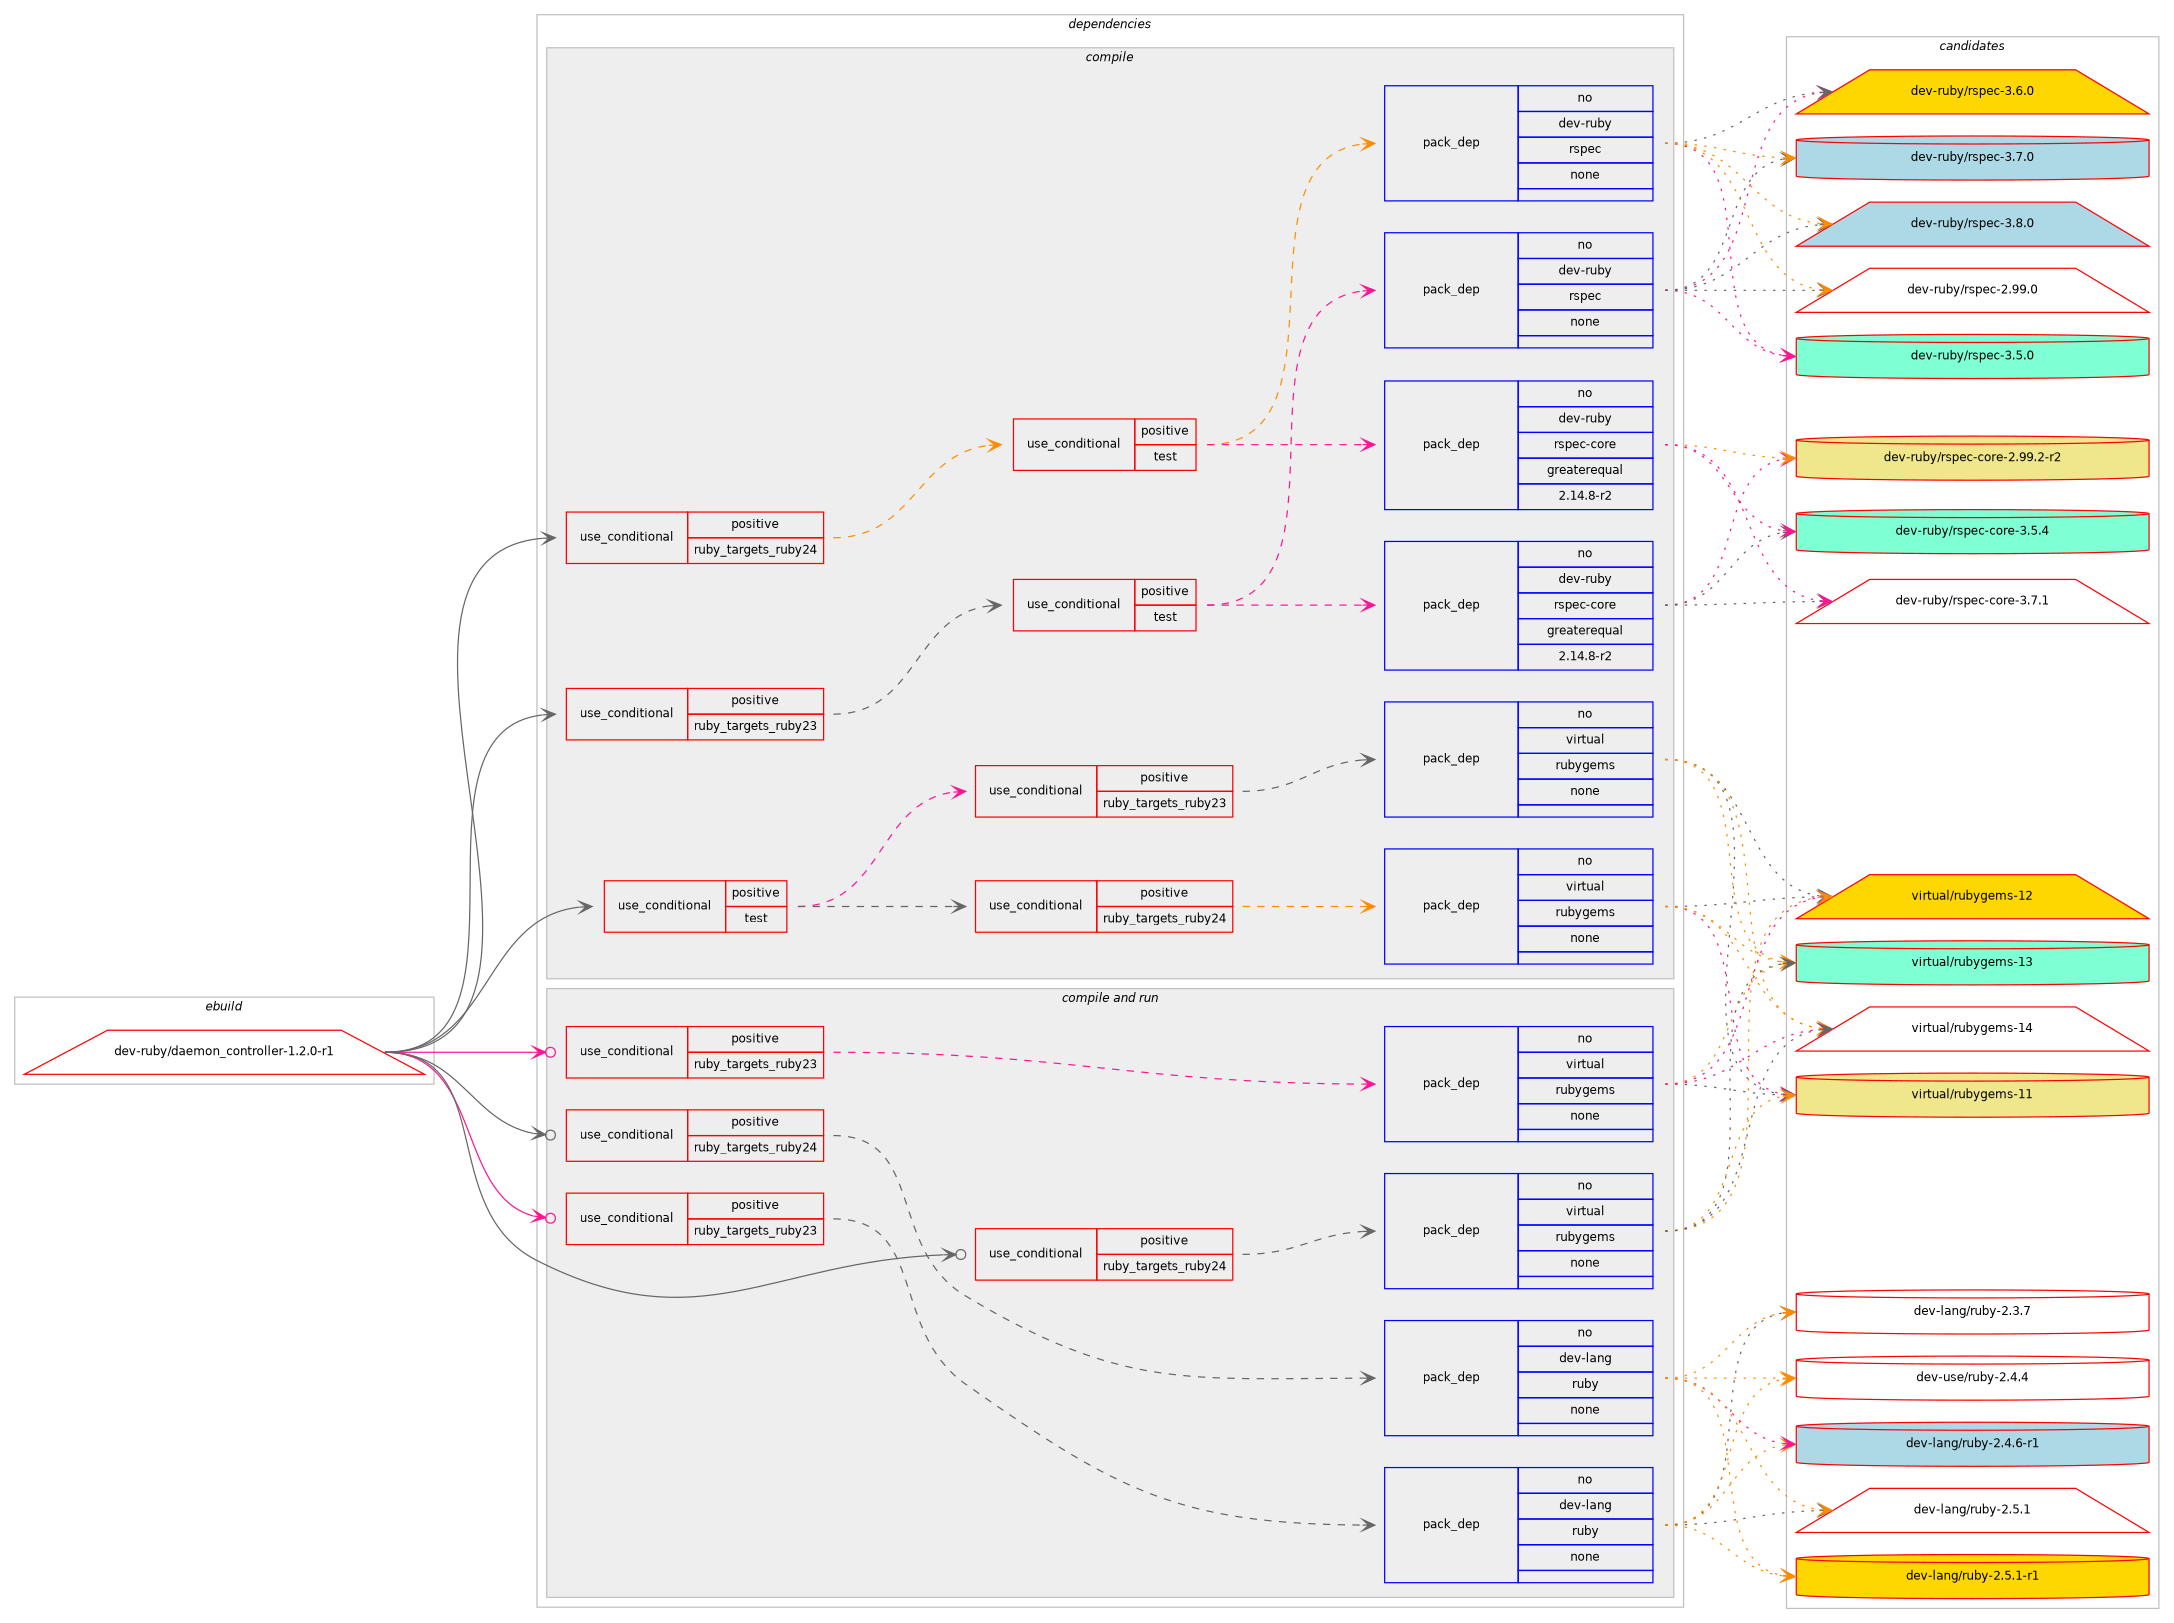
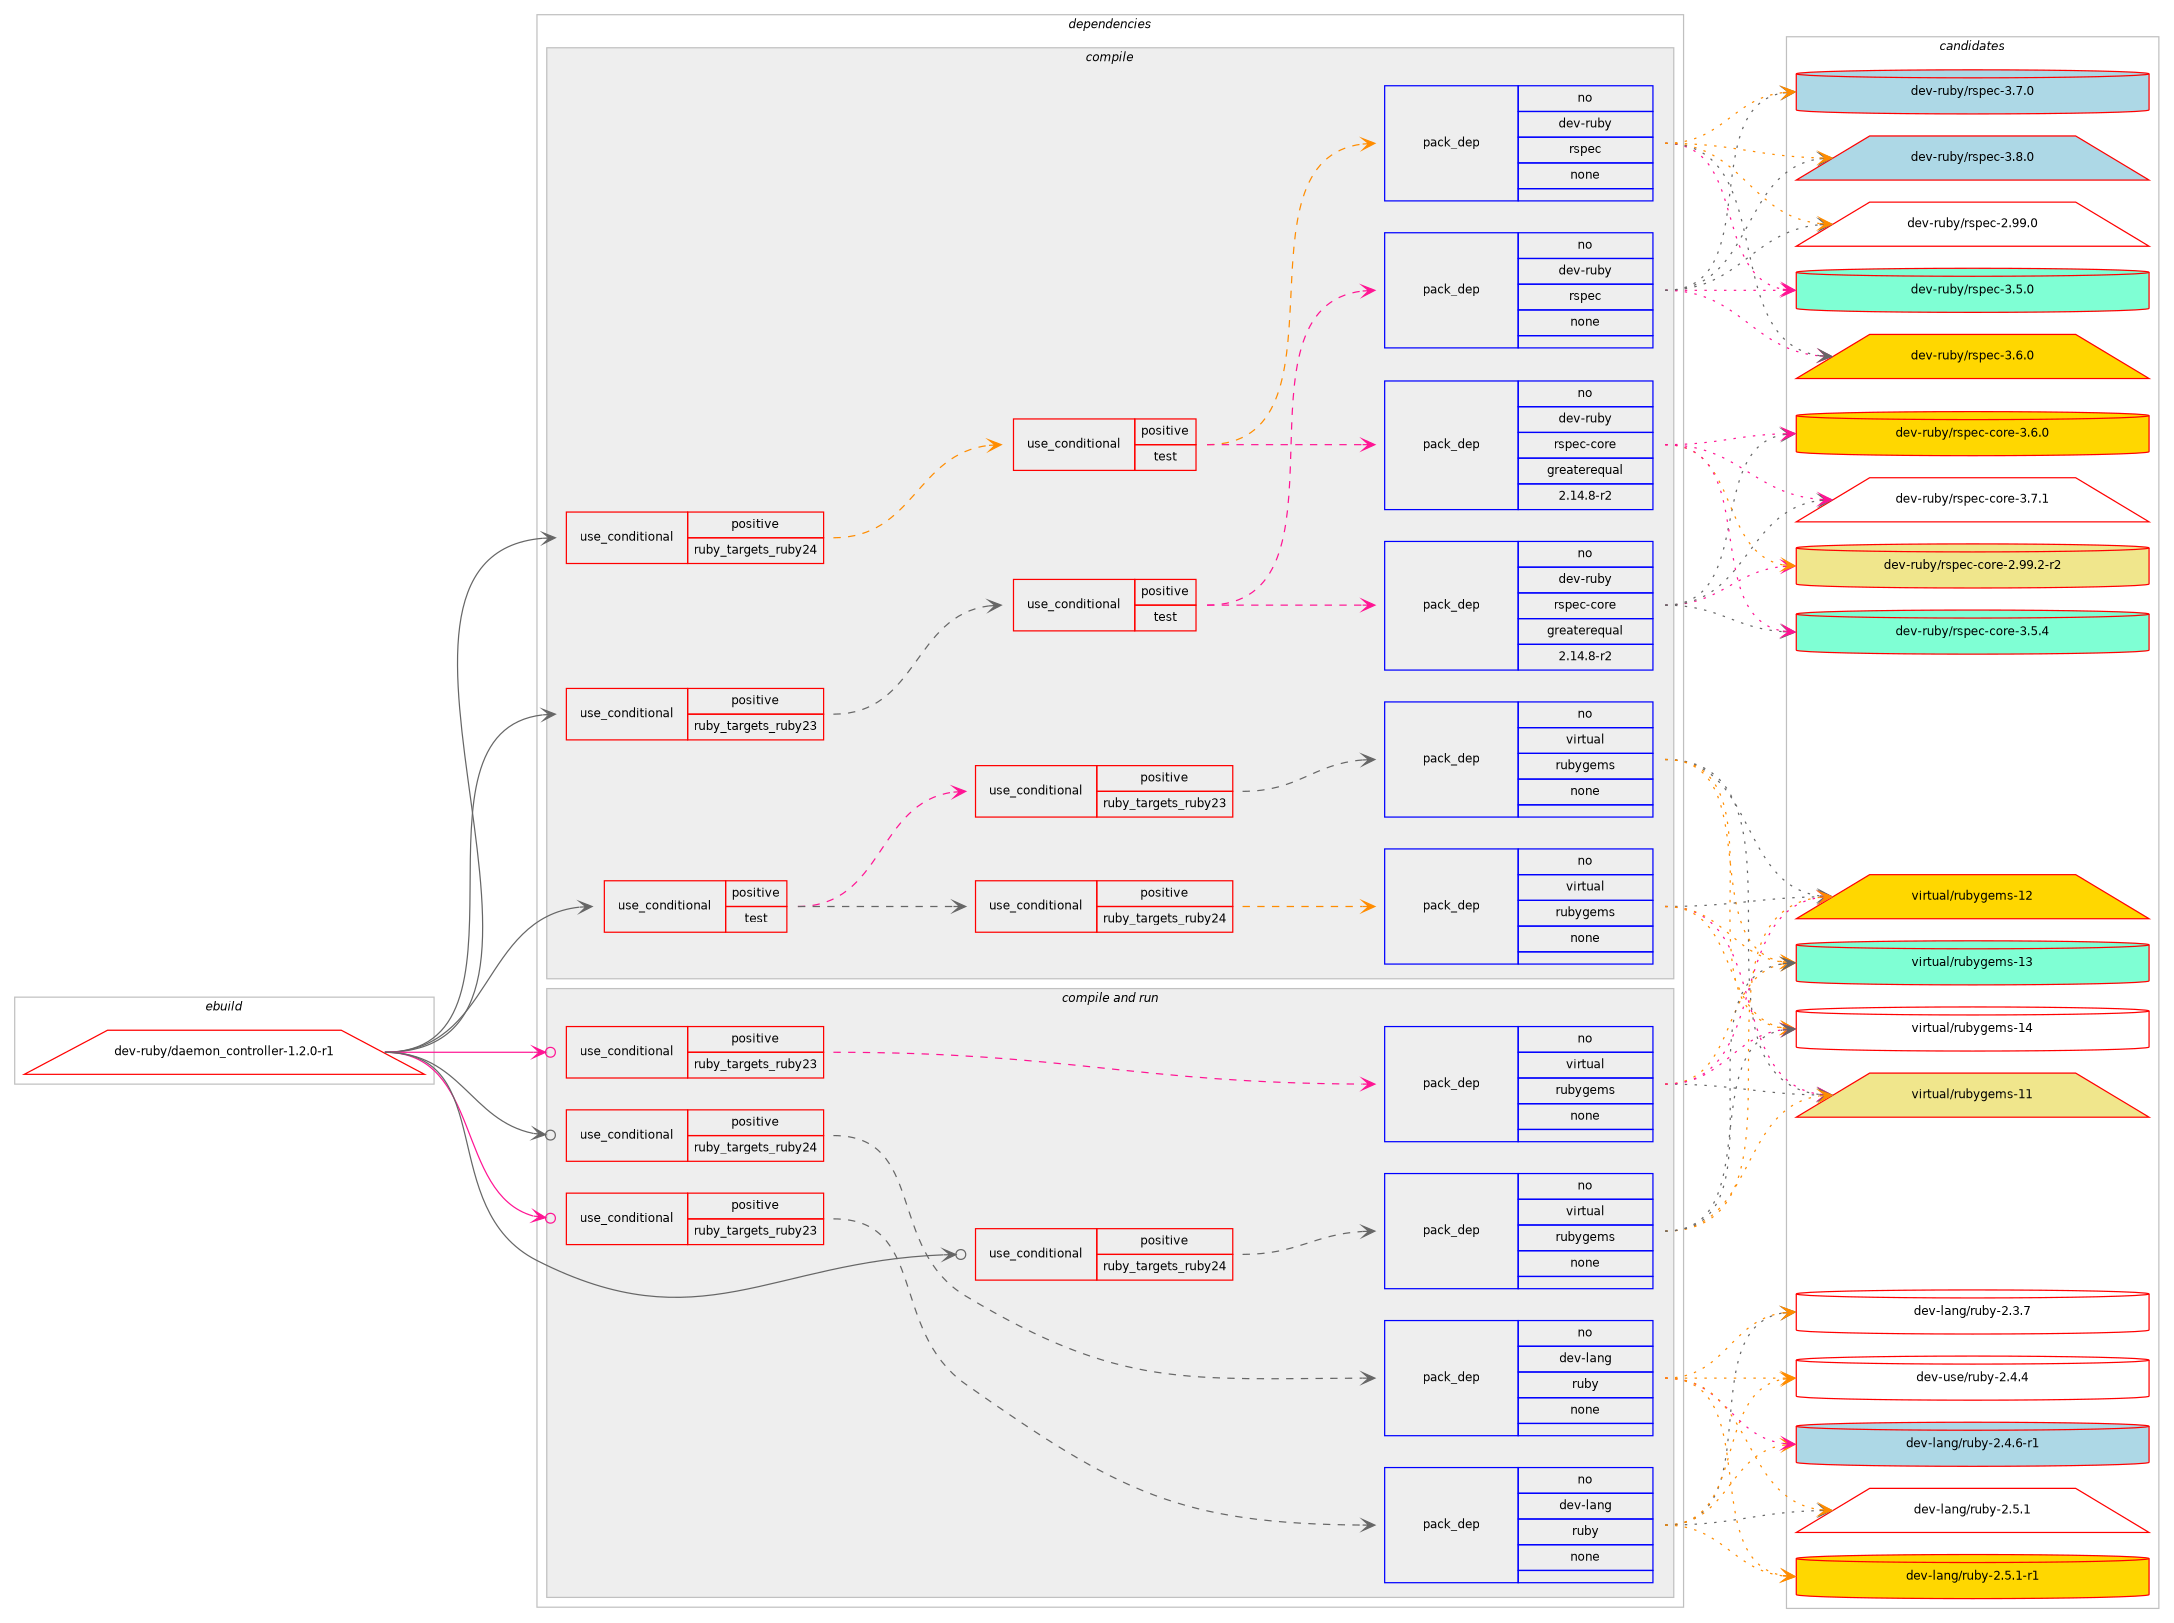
none -> (1973, 434)
(1973, 1029) -> (1973, 1029)
(1973, 1095) -> (1973, 1095)
